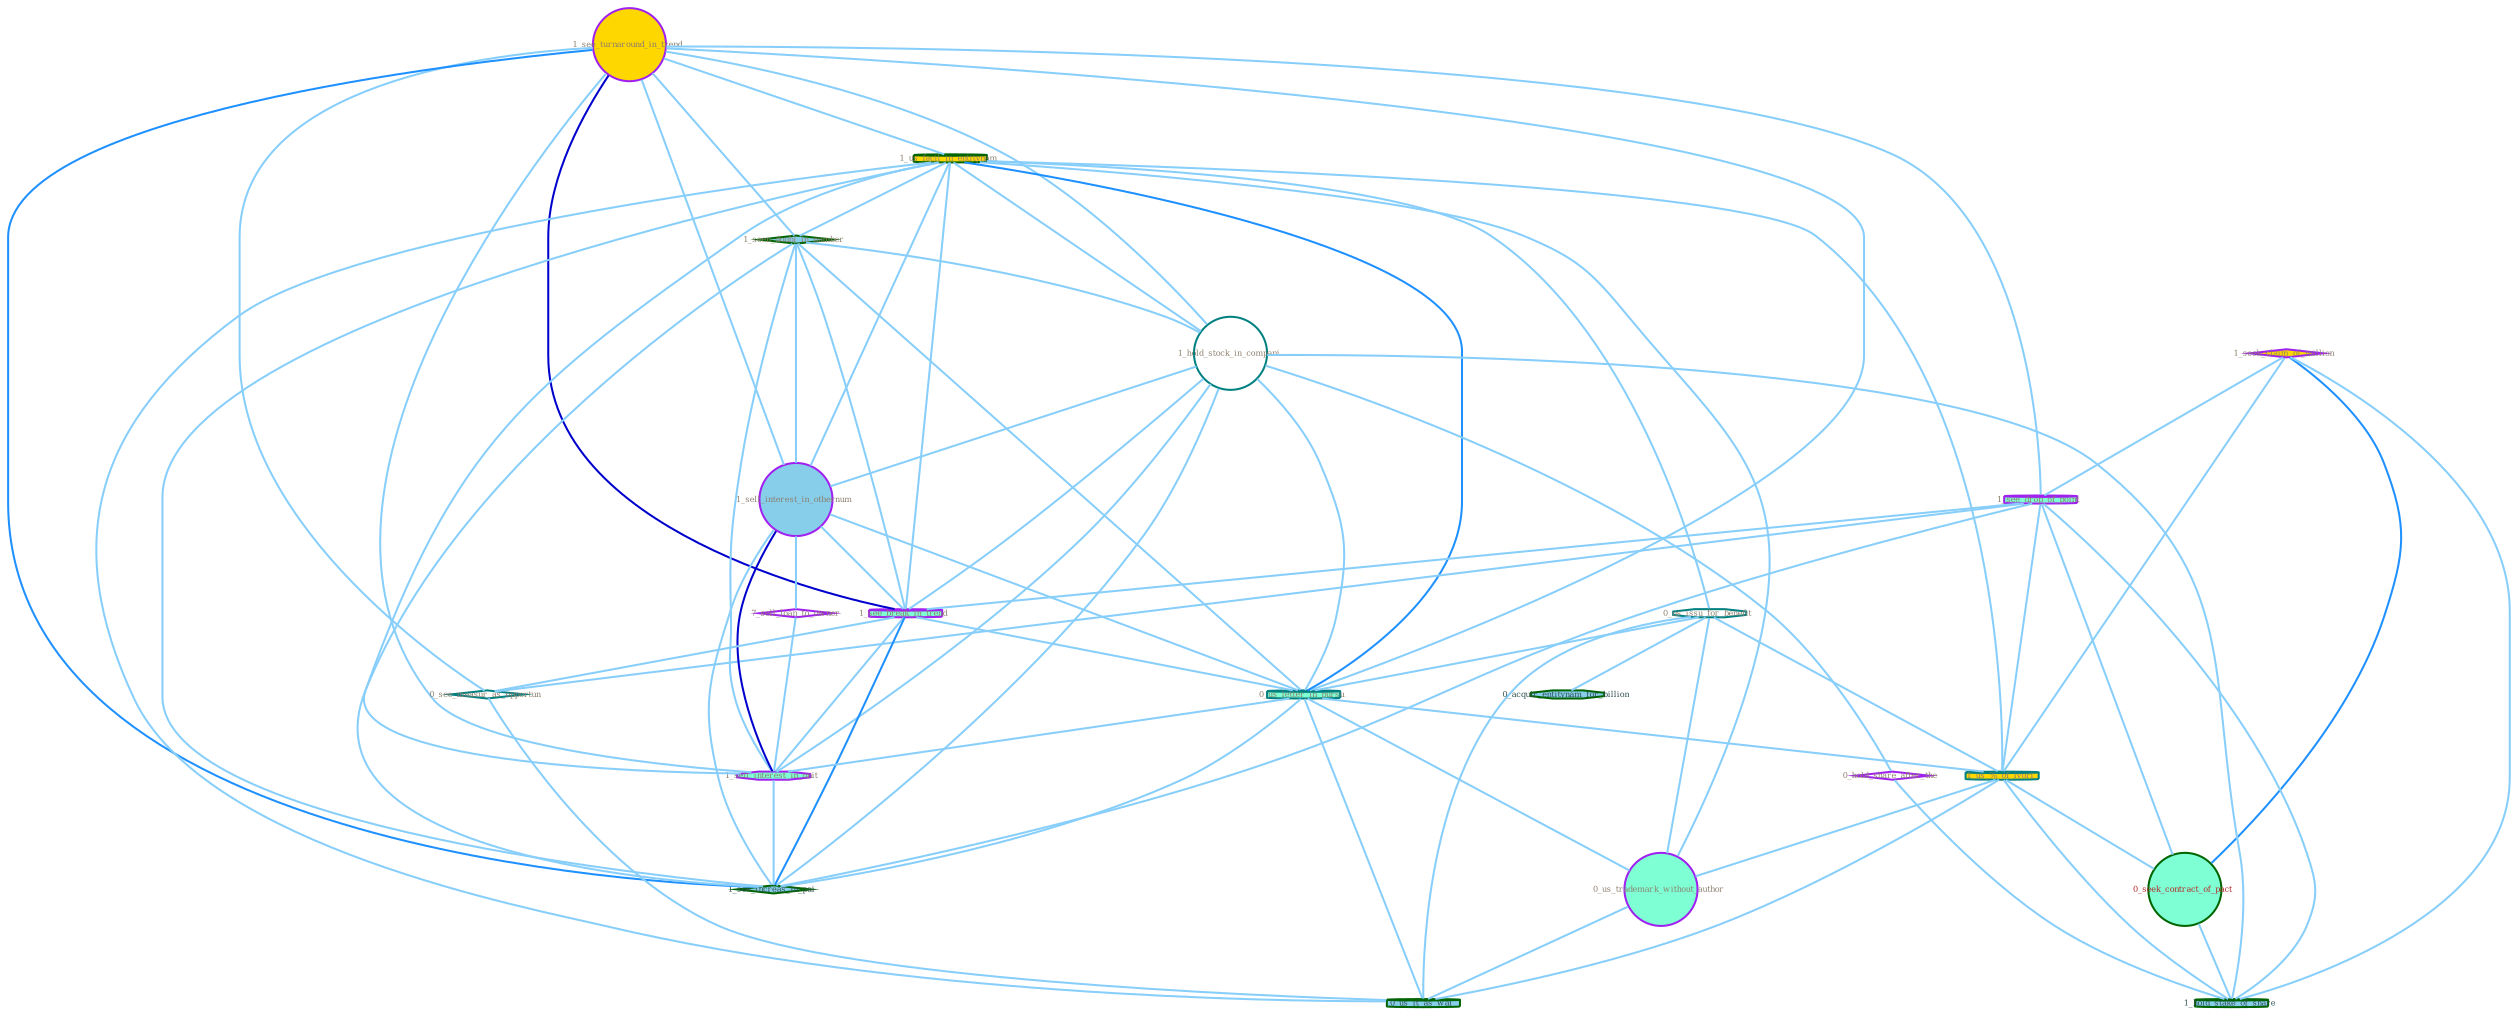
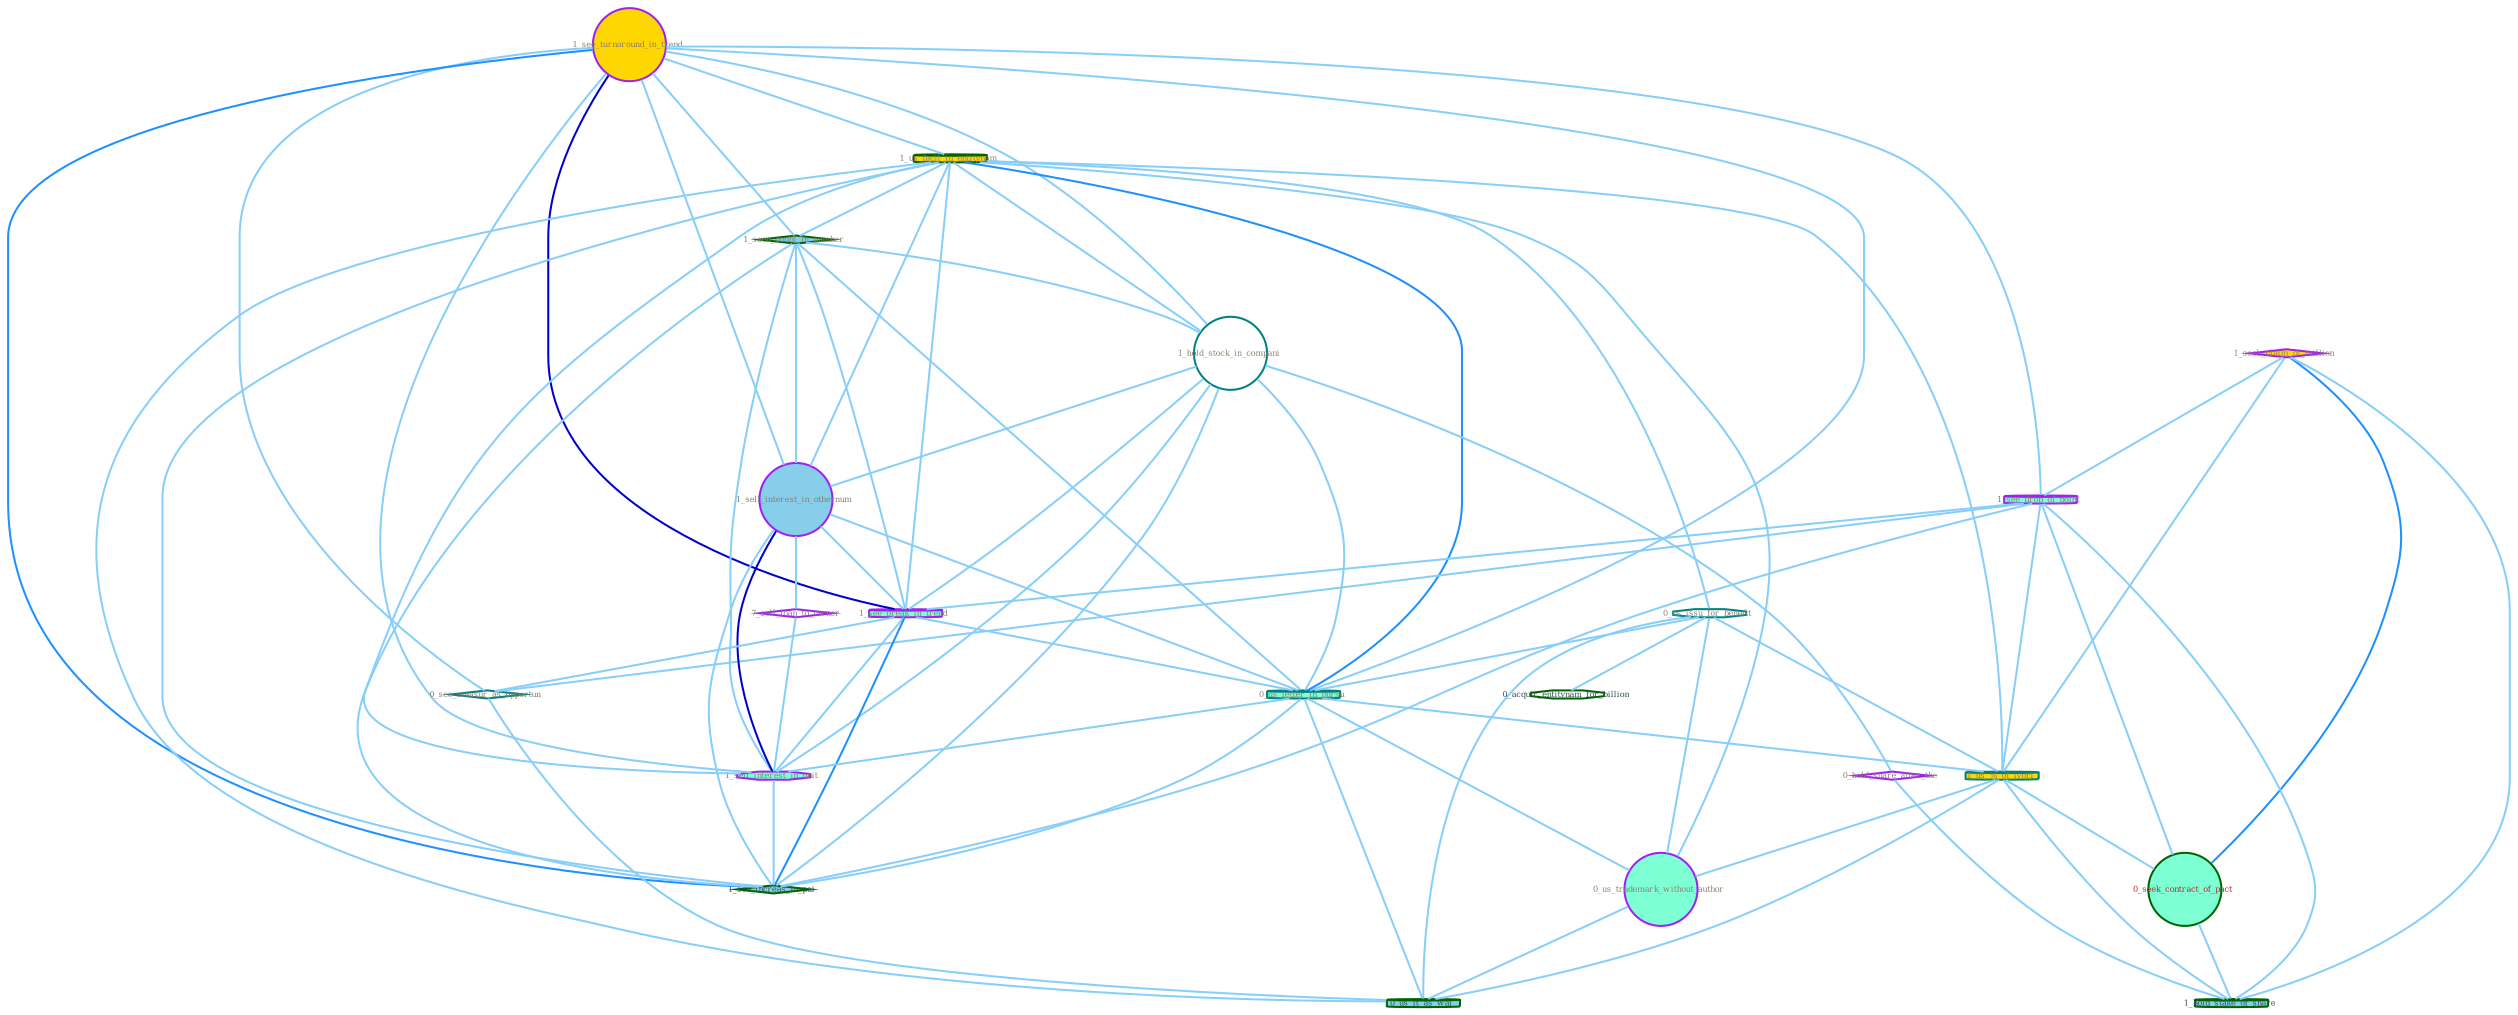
(1974, 414) -> none
(1568, 694) -> (1568, 694)
